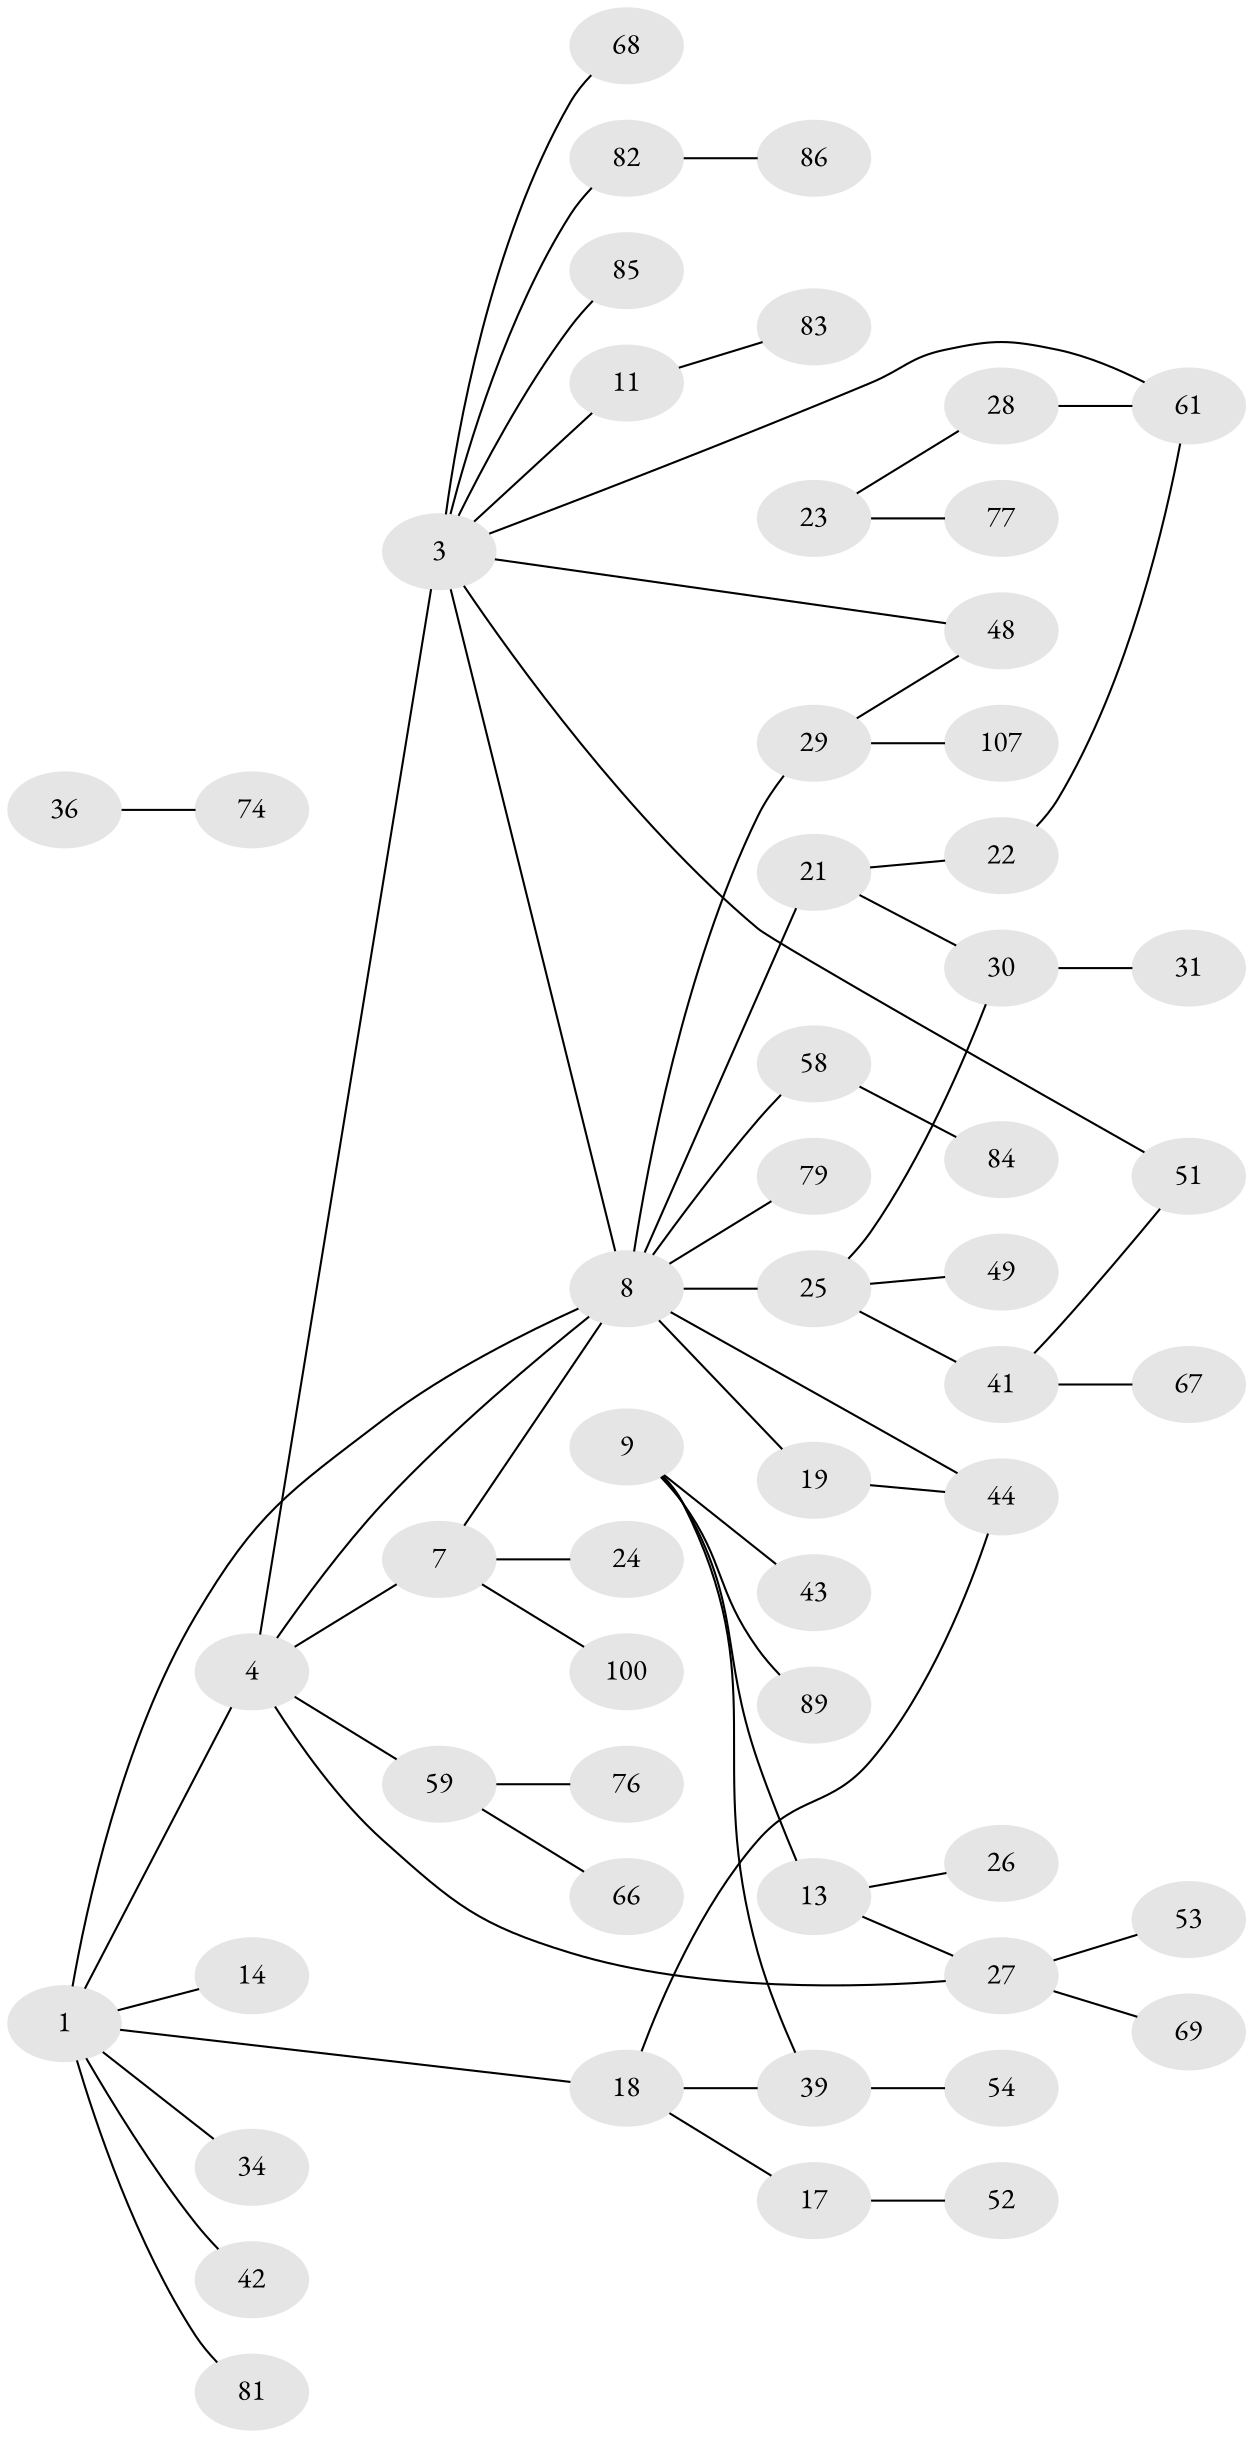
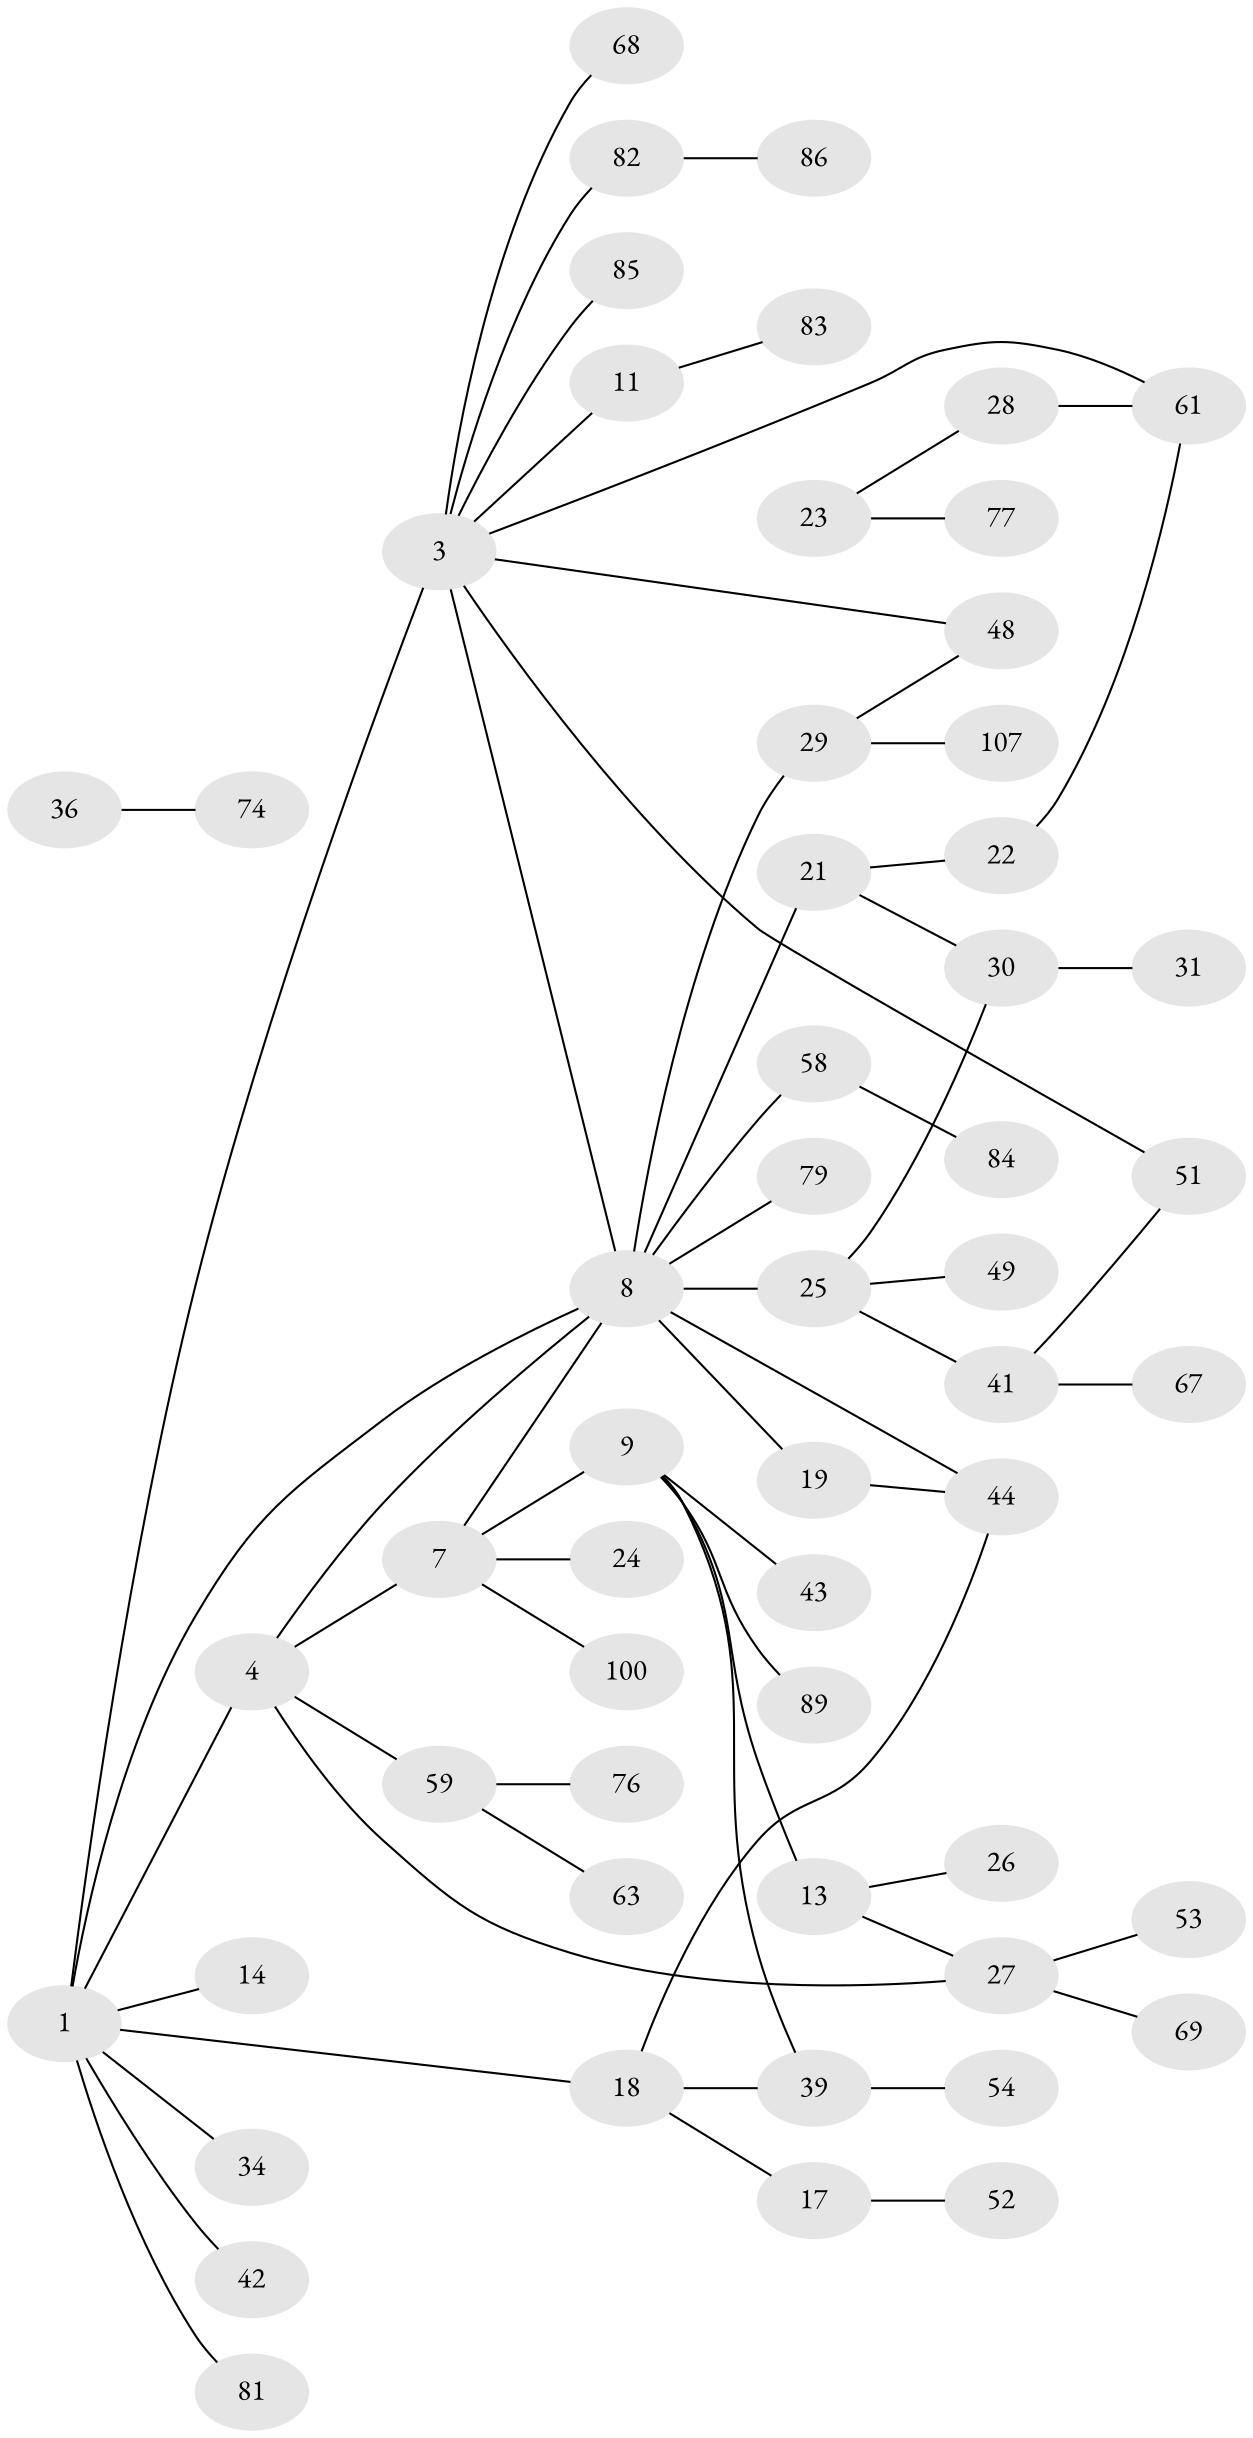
(346, 1112) -> (198, 1275)
none -> (533, 1503)
(627, 1897) -> (627, 1897)
